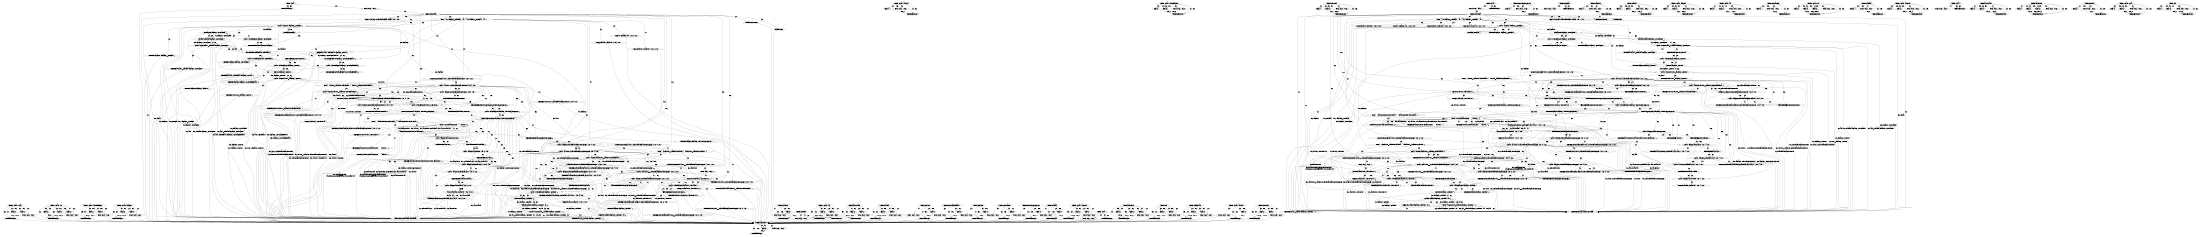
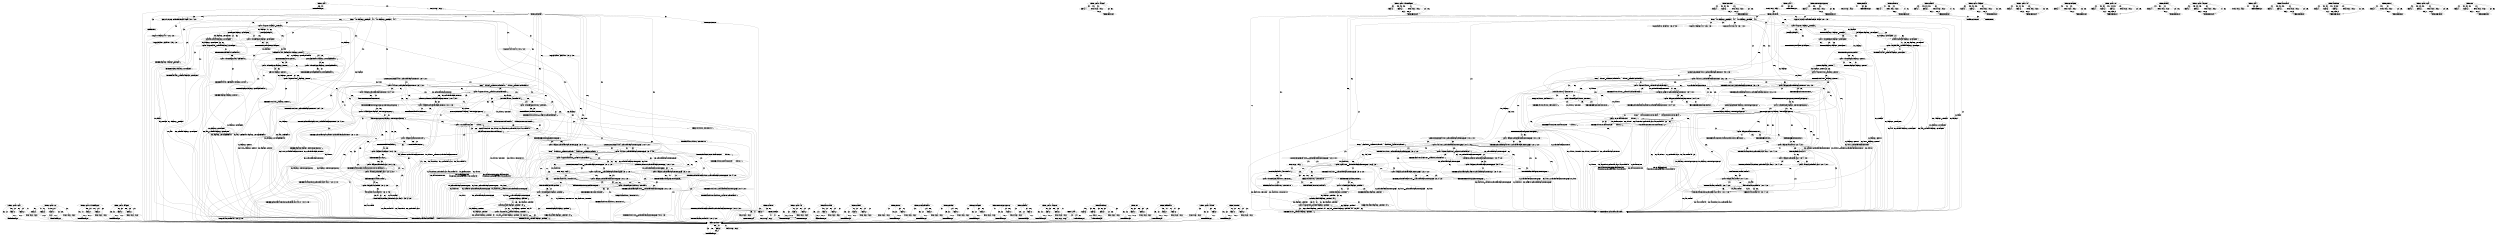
(1439, 26) -> none
none -> (514, 49)
(1511, 135) -> (1757, 189)
none -> (1740, 184)
(461, 189) -> (378, 189)
(519, 197) -> none
none -> (704, 219)
